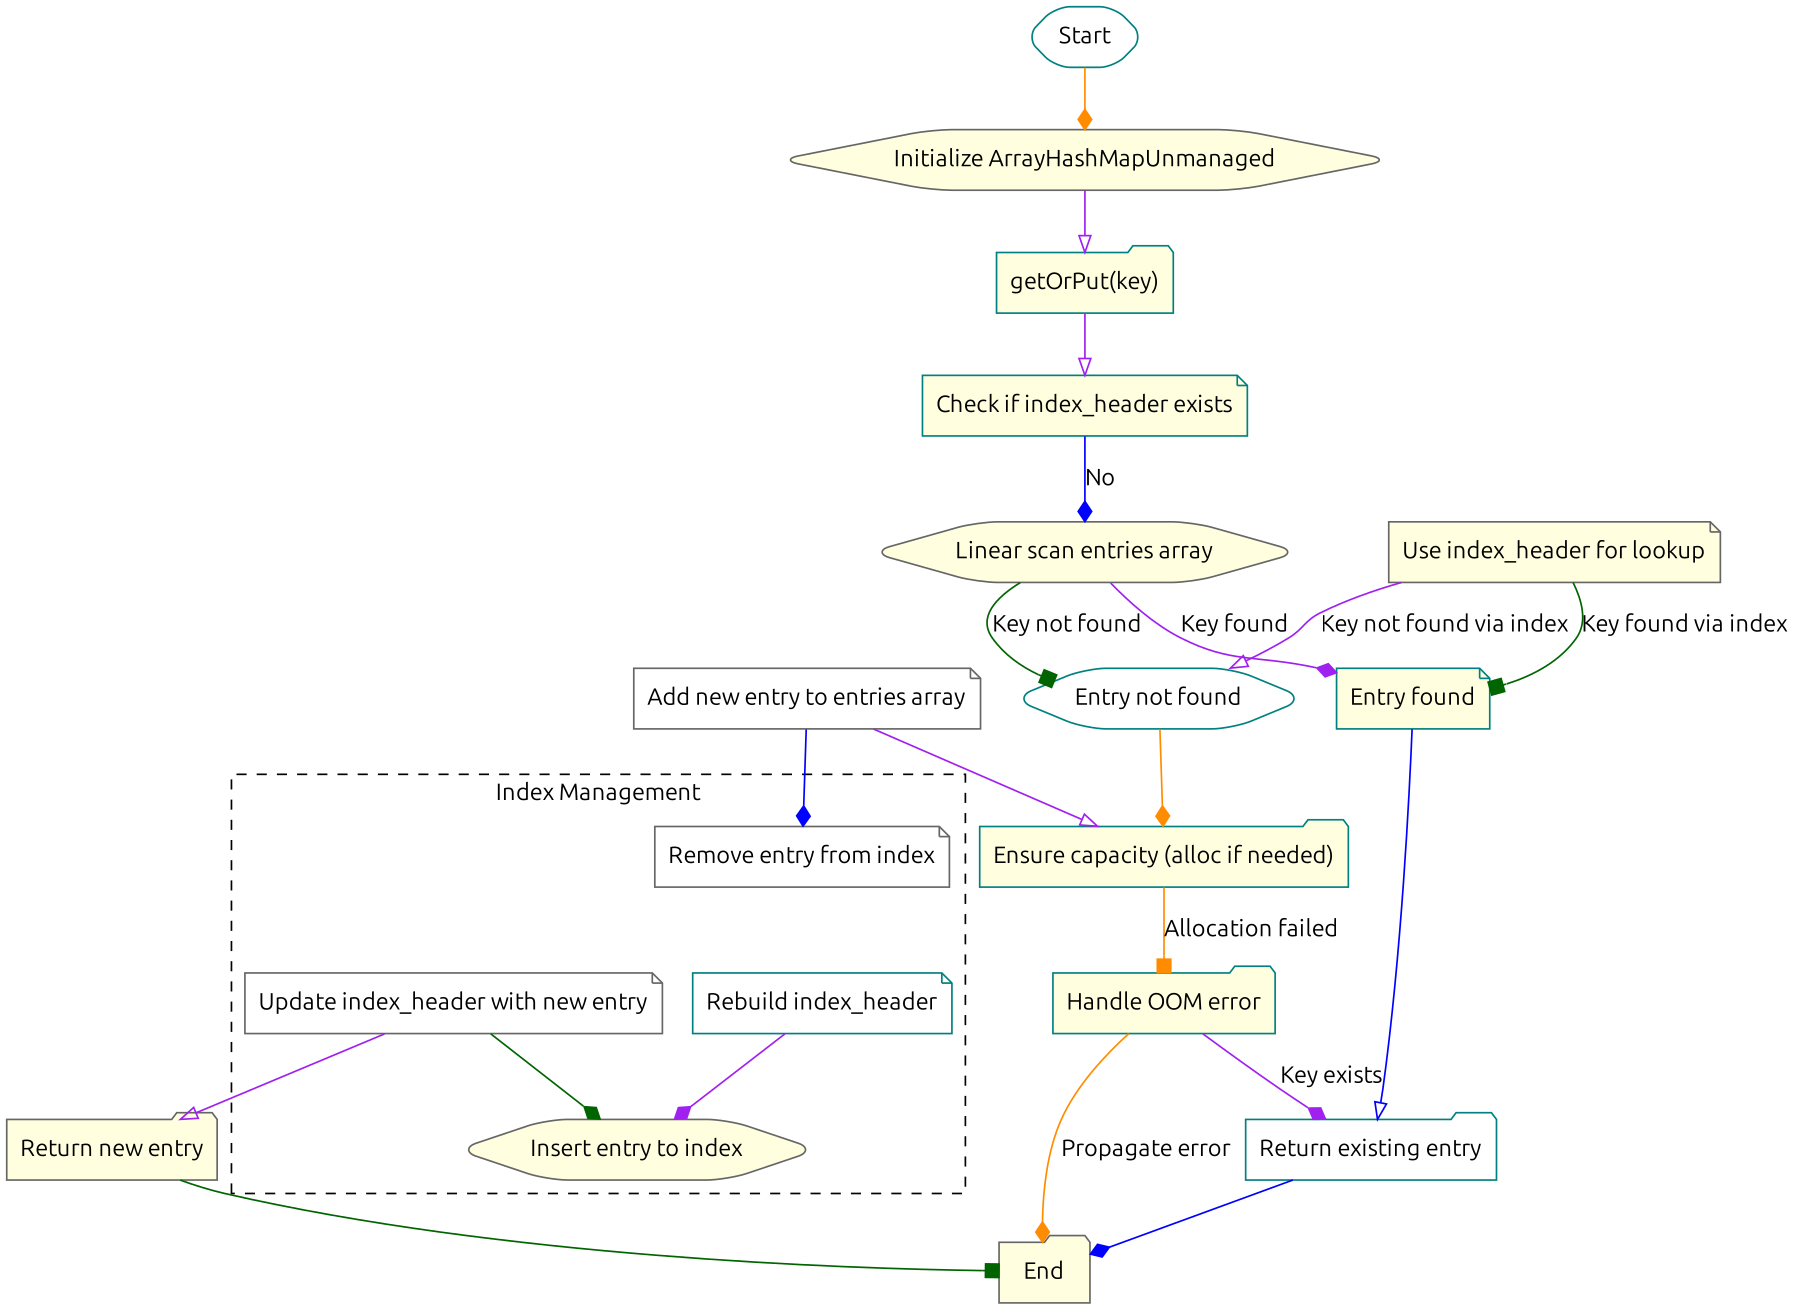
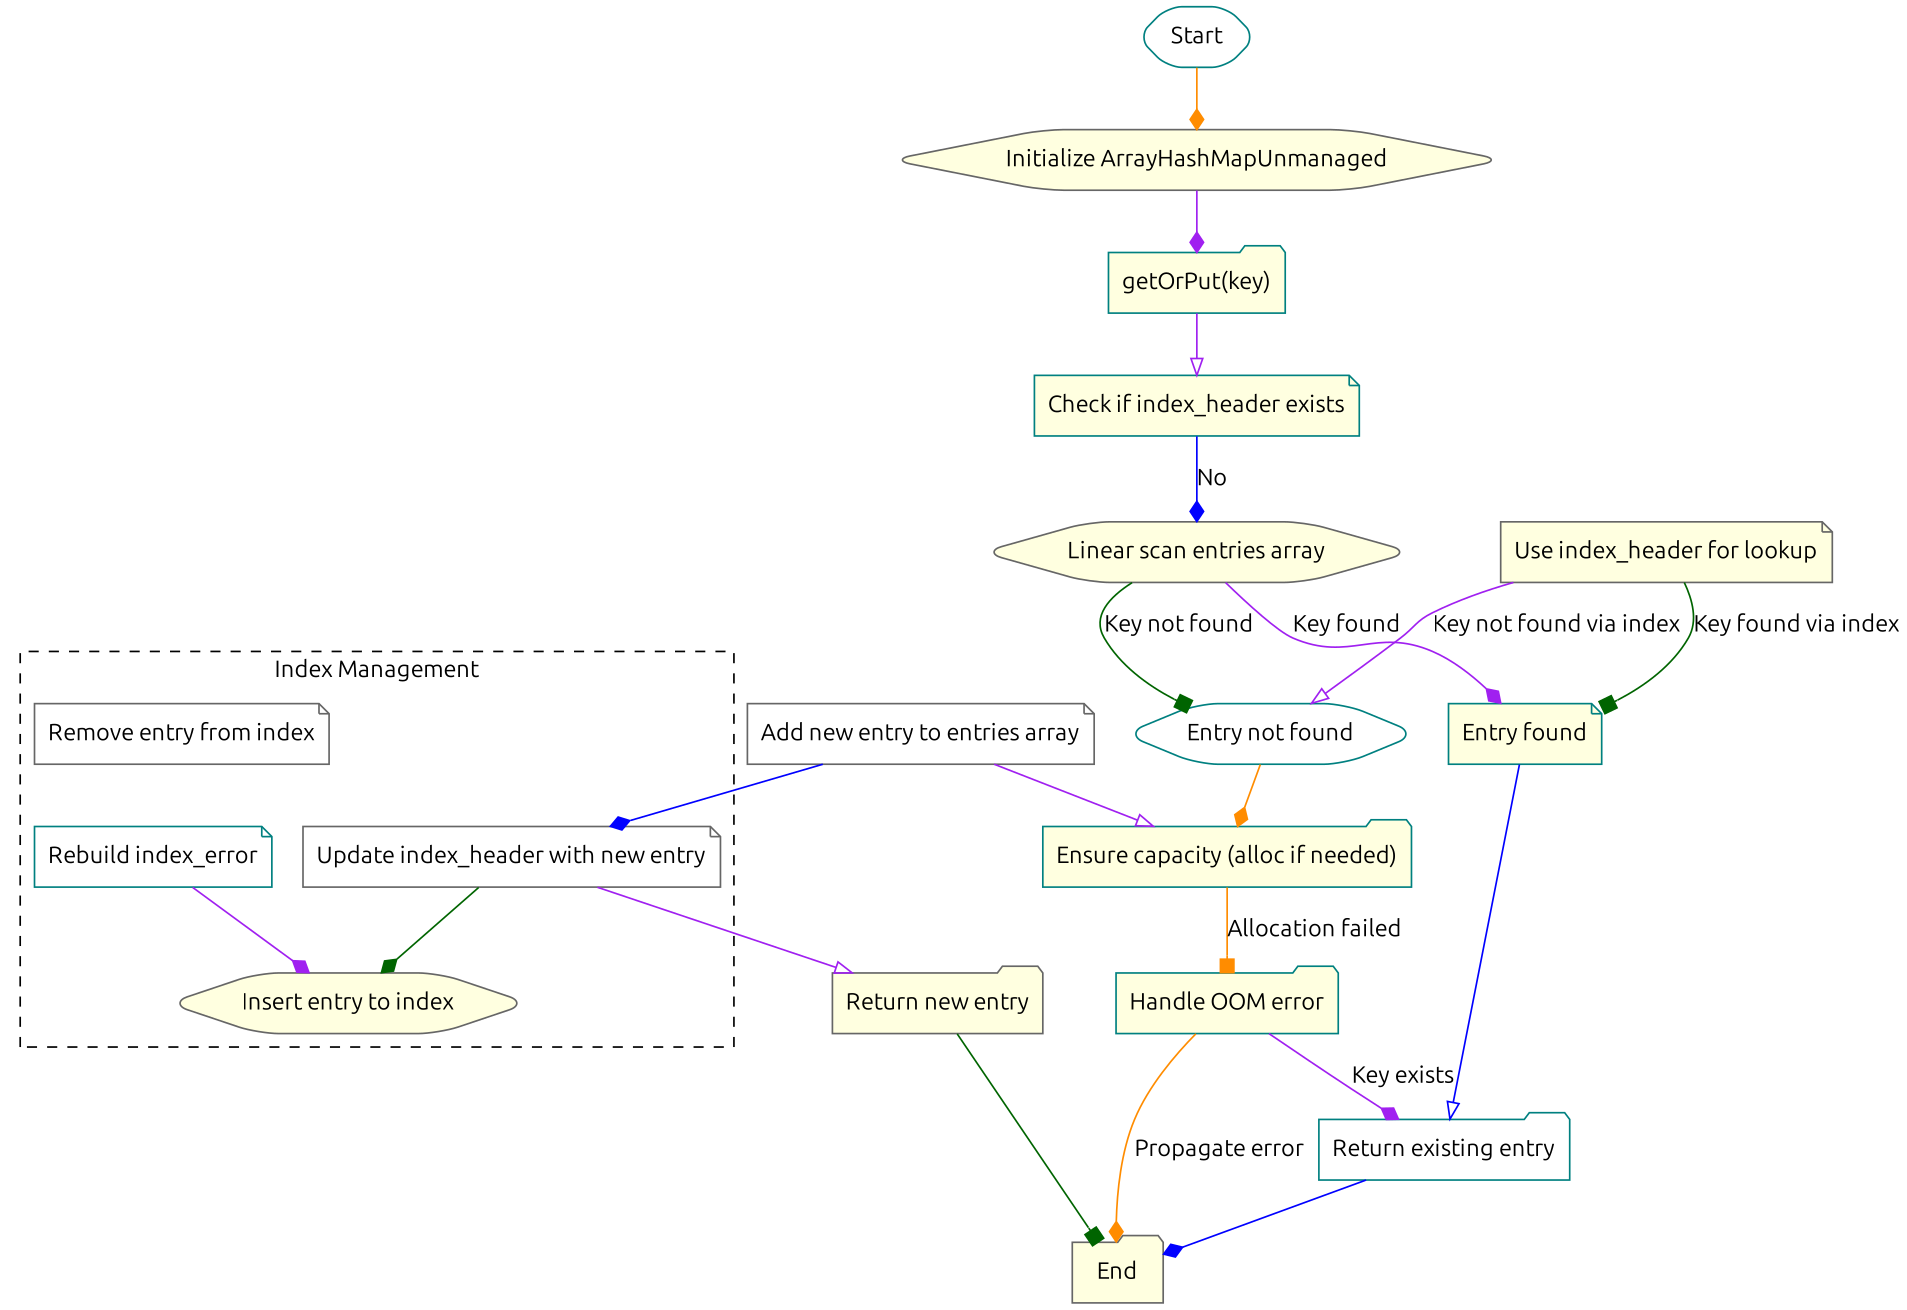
(1085, 213) -> (1197, 211)
(805, 764) -> (722, 794)
(822, 1003) -> (153, 857)
